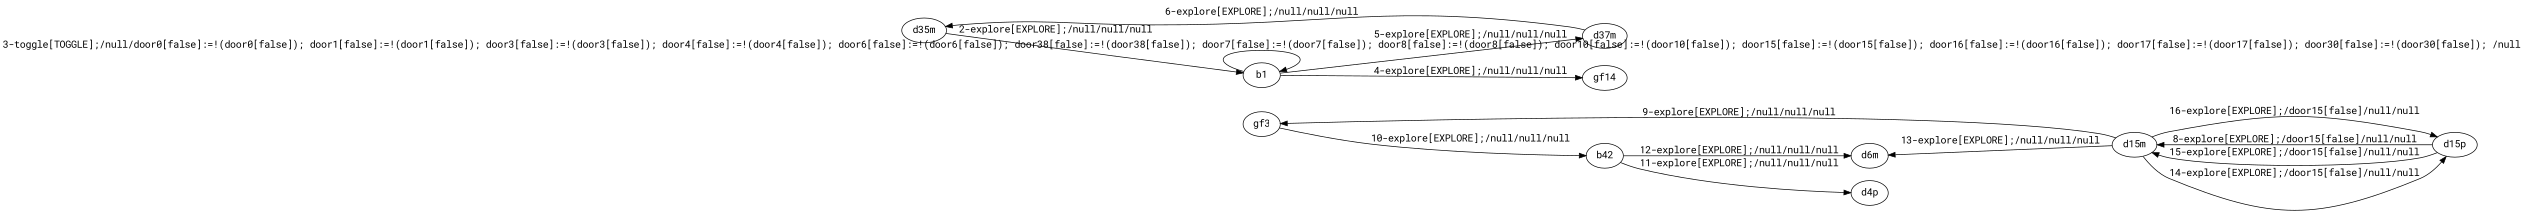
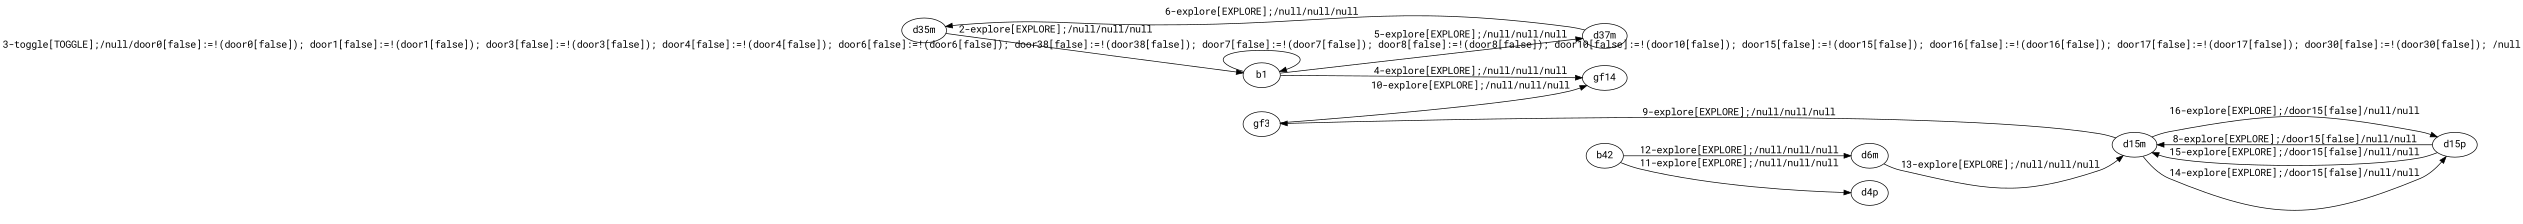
(1429, 149) -> (1431, 110)
(2004, 150) -> (2002, 188)
